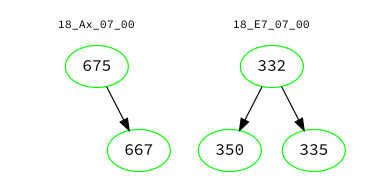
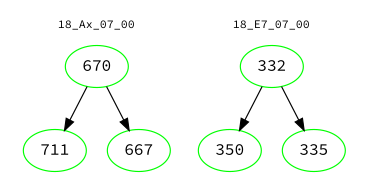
(97, 66) -> (97, 66)
none -> (55, 150)
